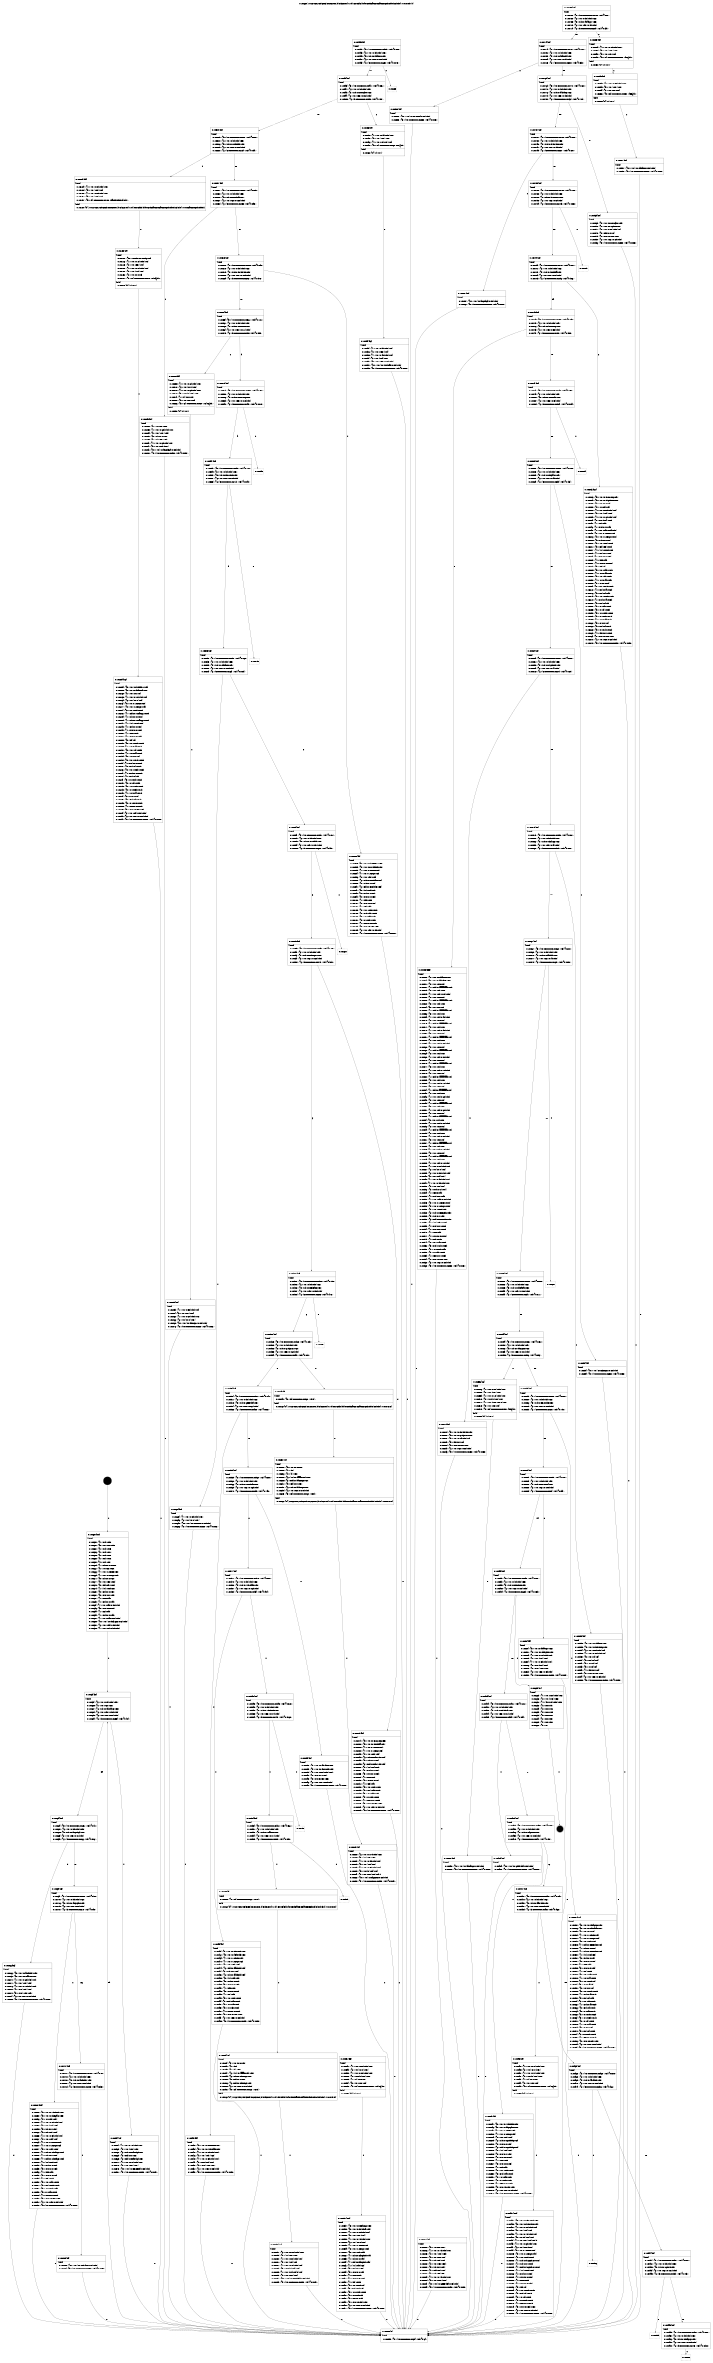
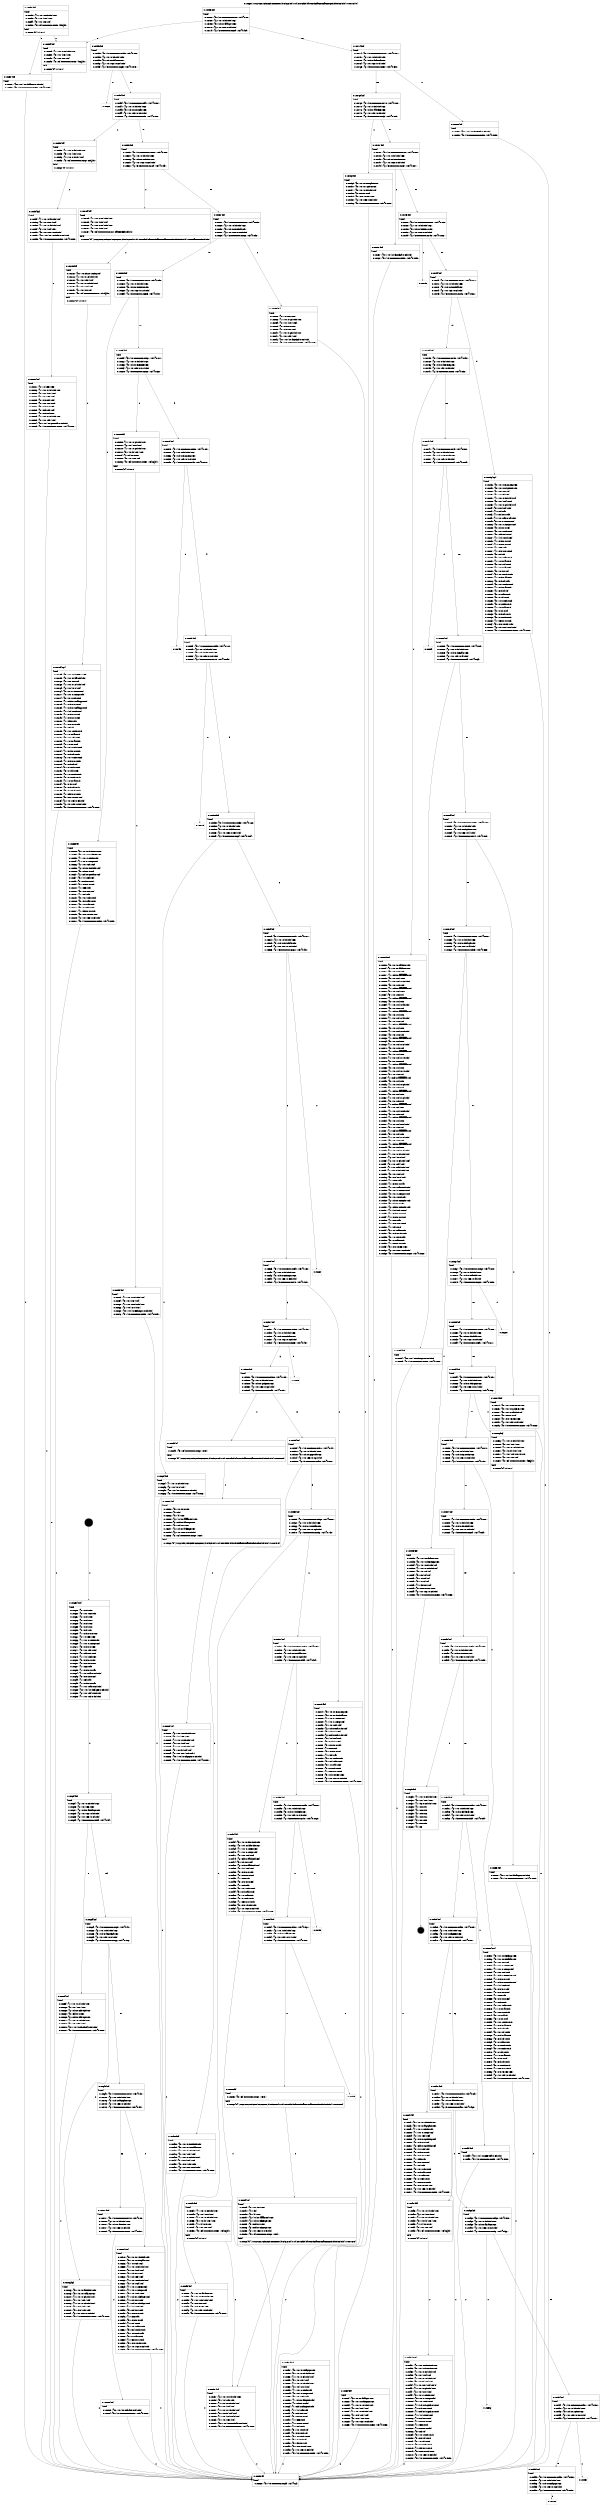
(613, 70) -> (55, 38)
(406, 1349) -> (52, 309)
(543, 1566) -> none
(107, 2150) -> none
(362, 2156) -> (234, 2313)
